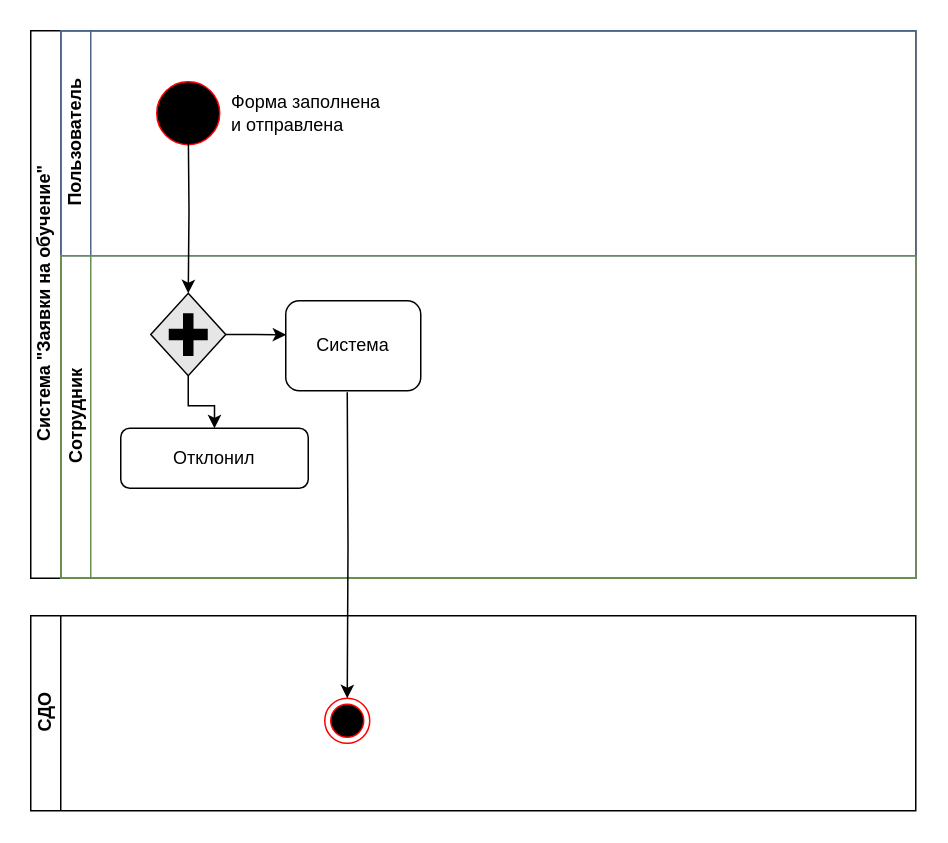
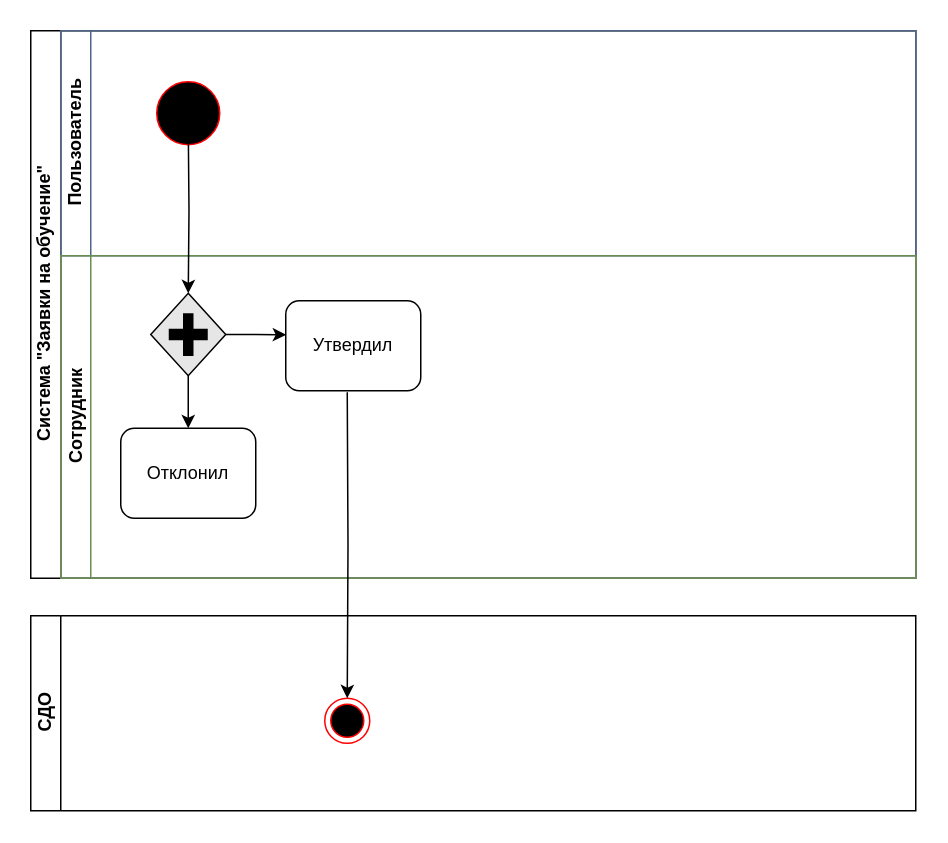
(347, 113) -> none
(353, 346) -> (353, 346)
(215, 458) -> (188, 473)
